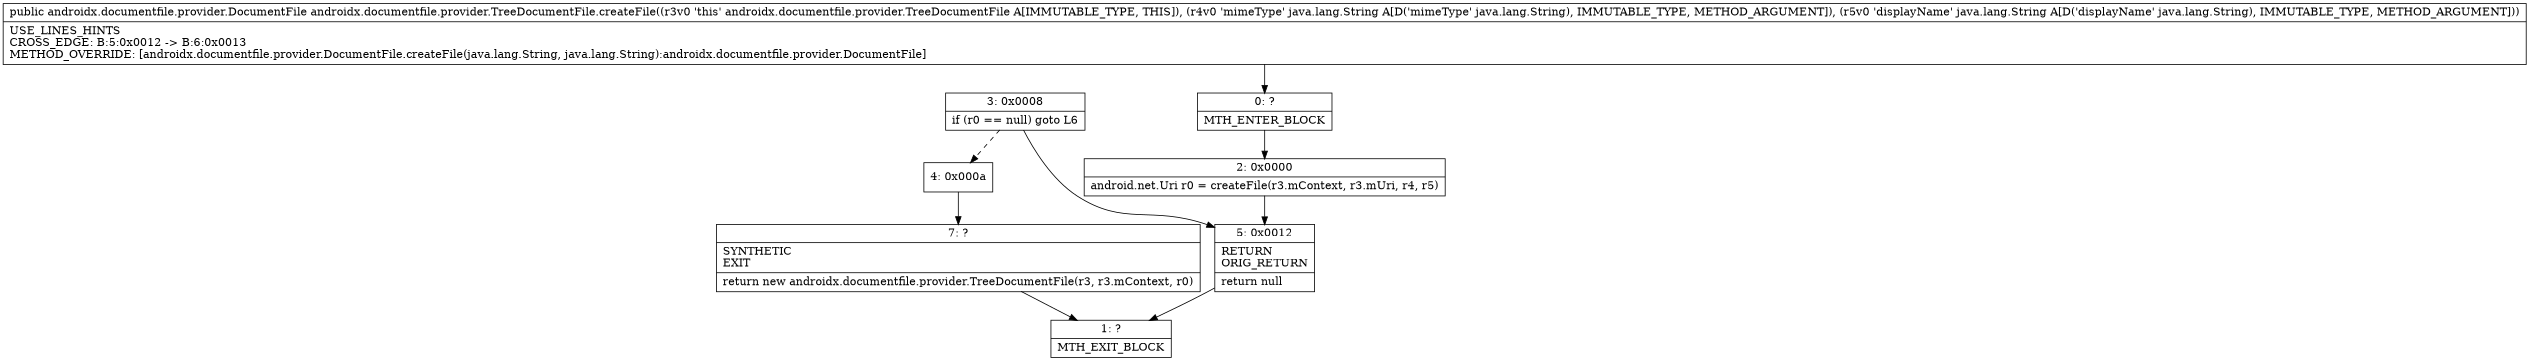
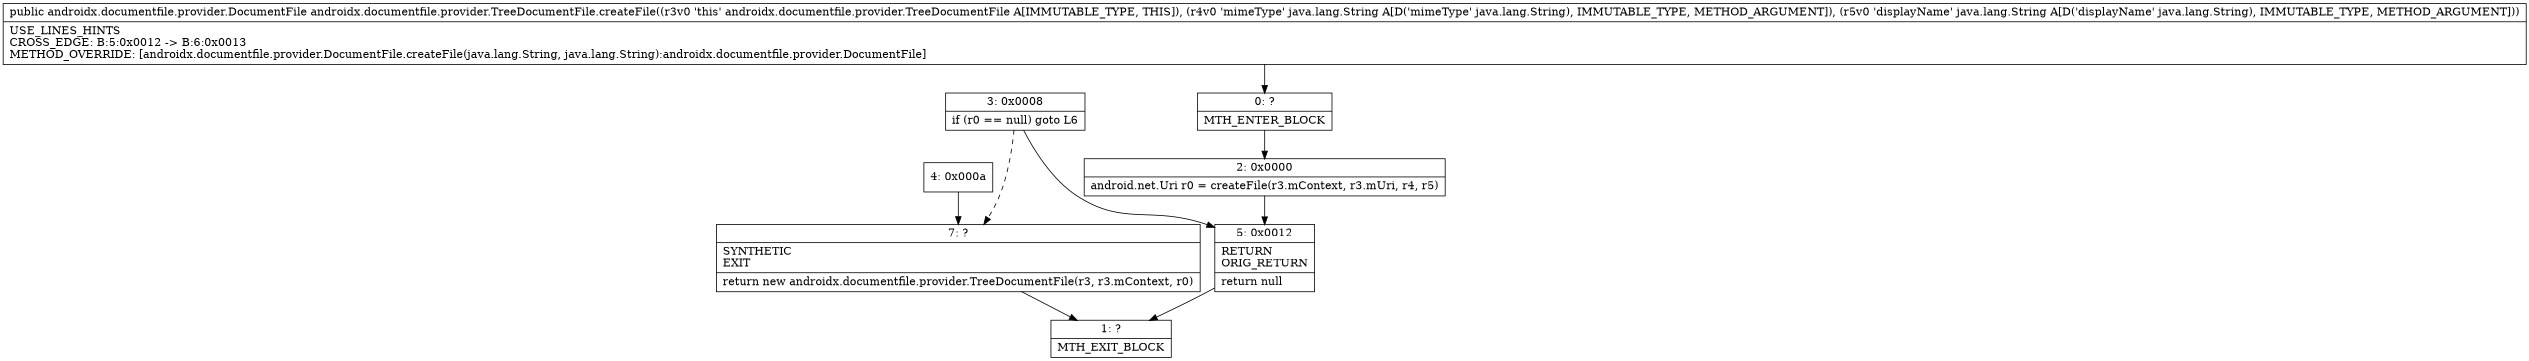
(988, 143) -> (1006, 175)
